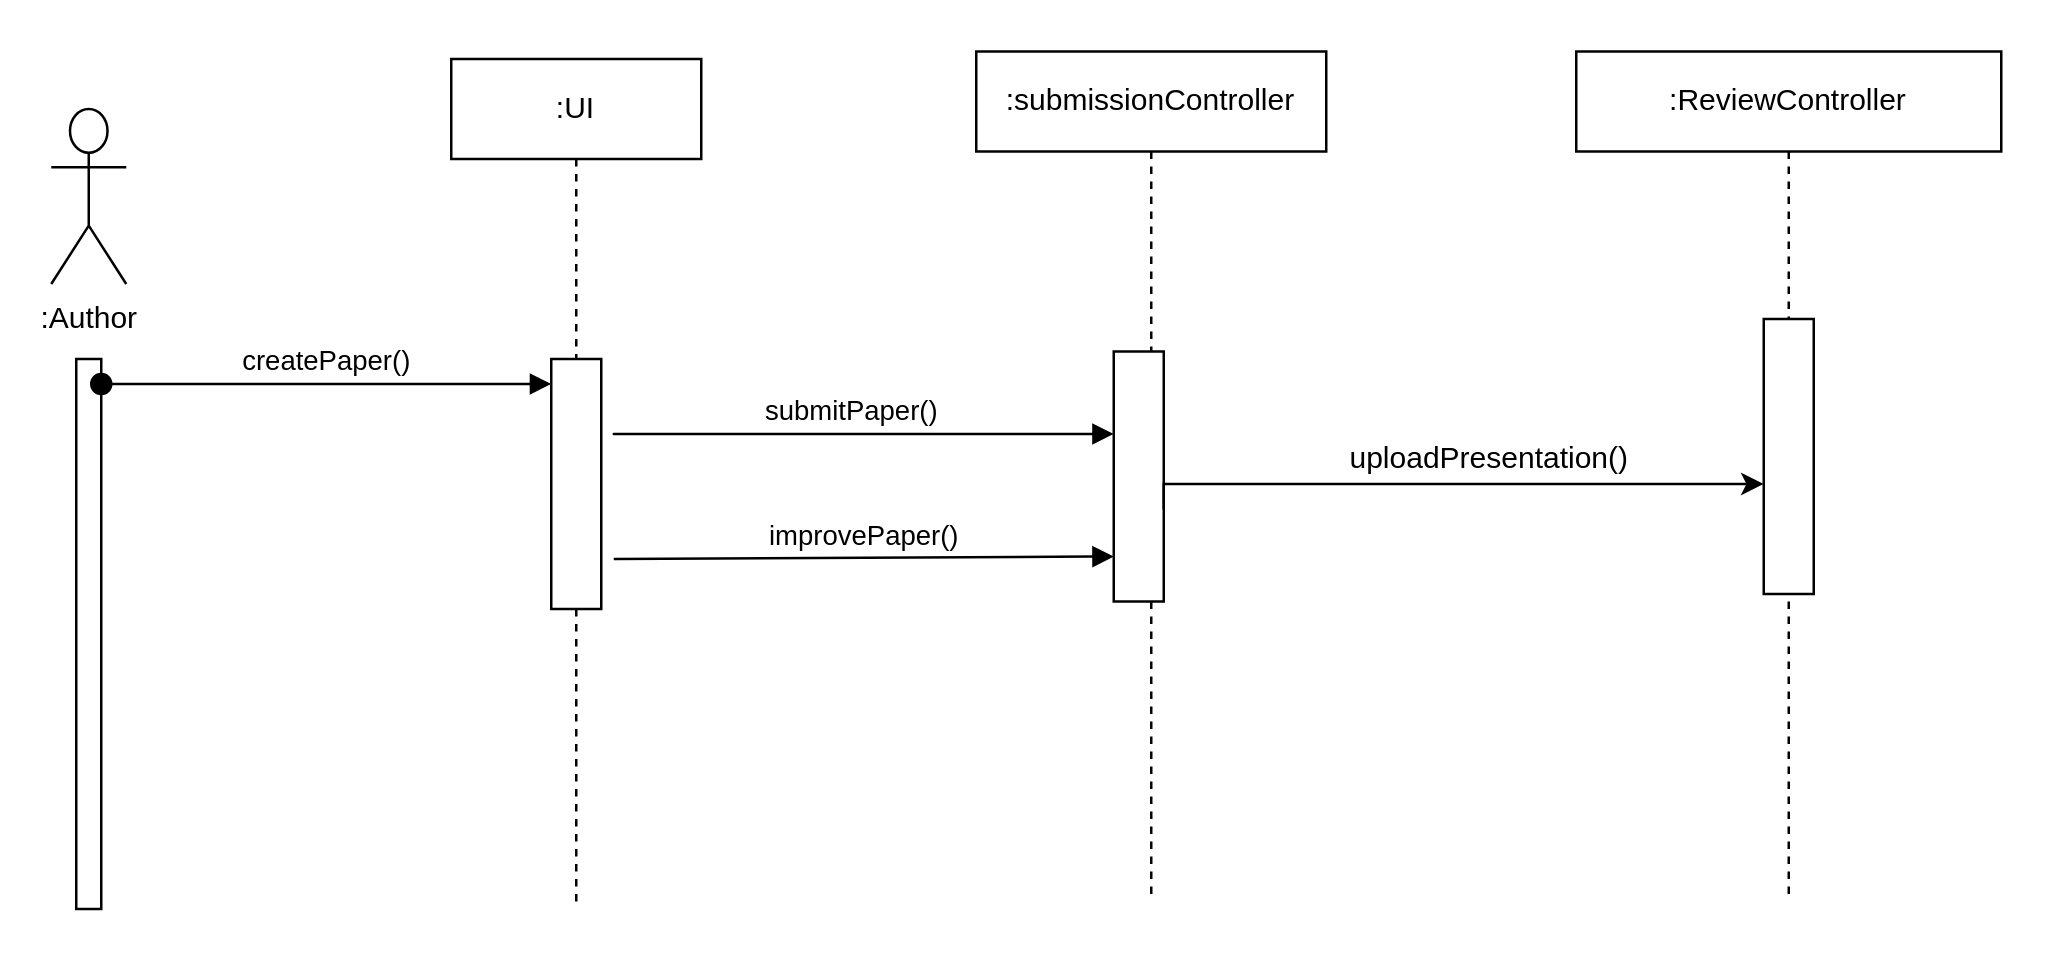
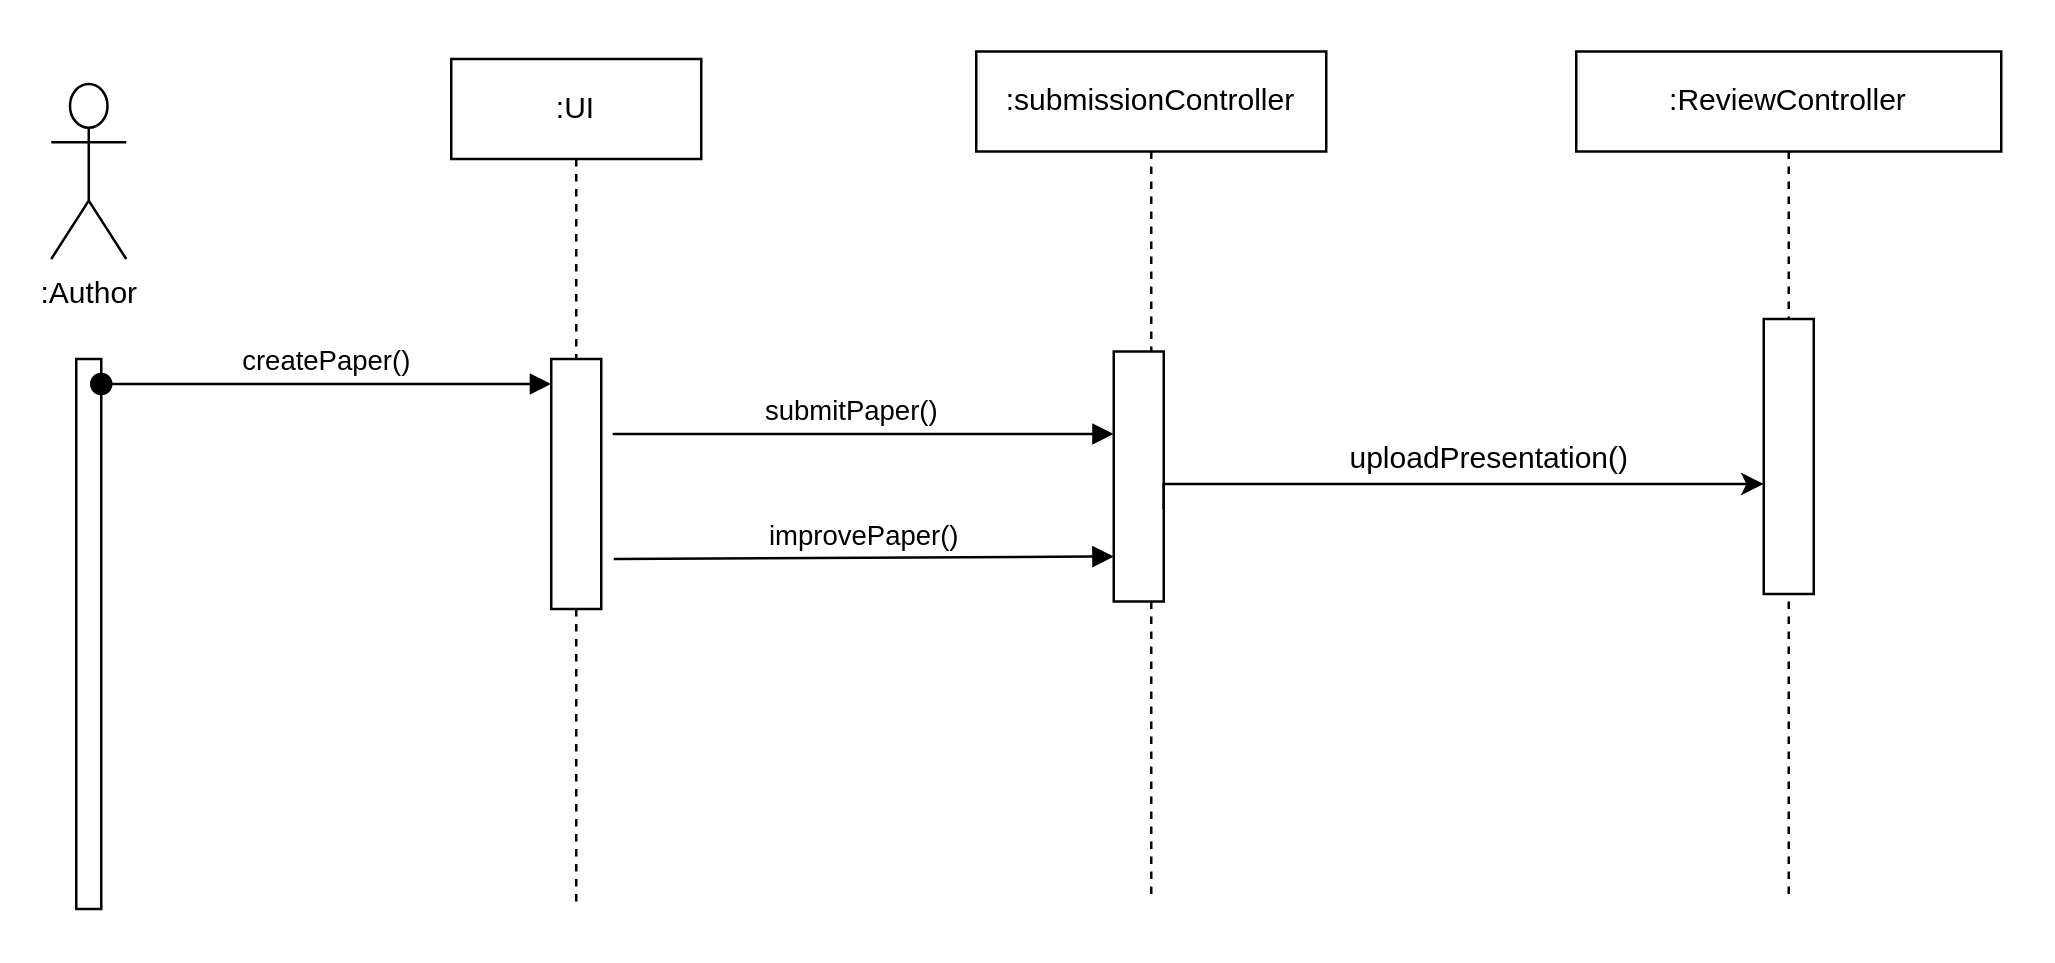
(89, 196) -> (89, 171)
